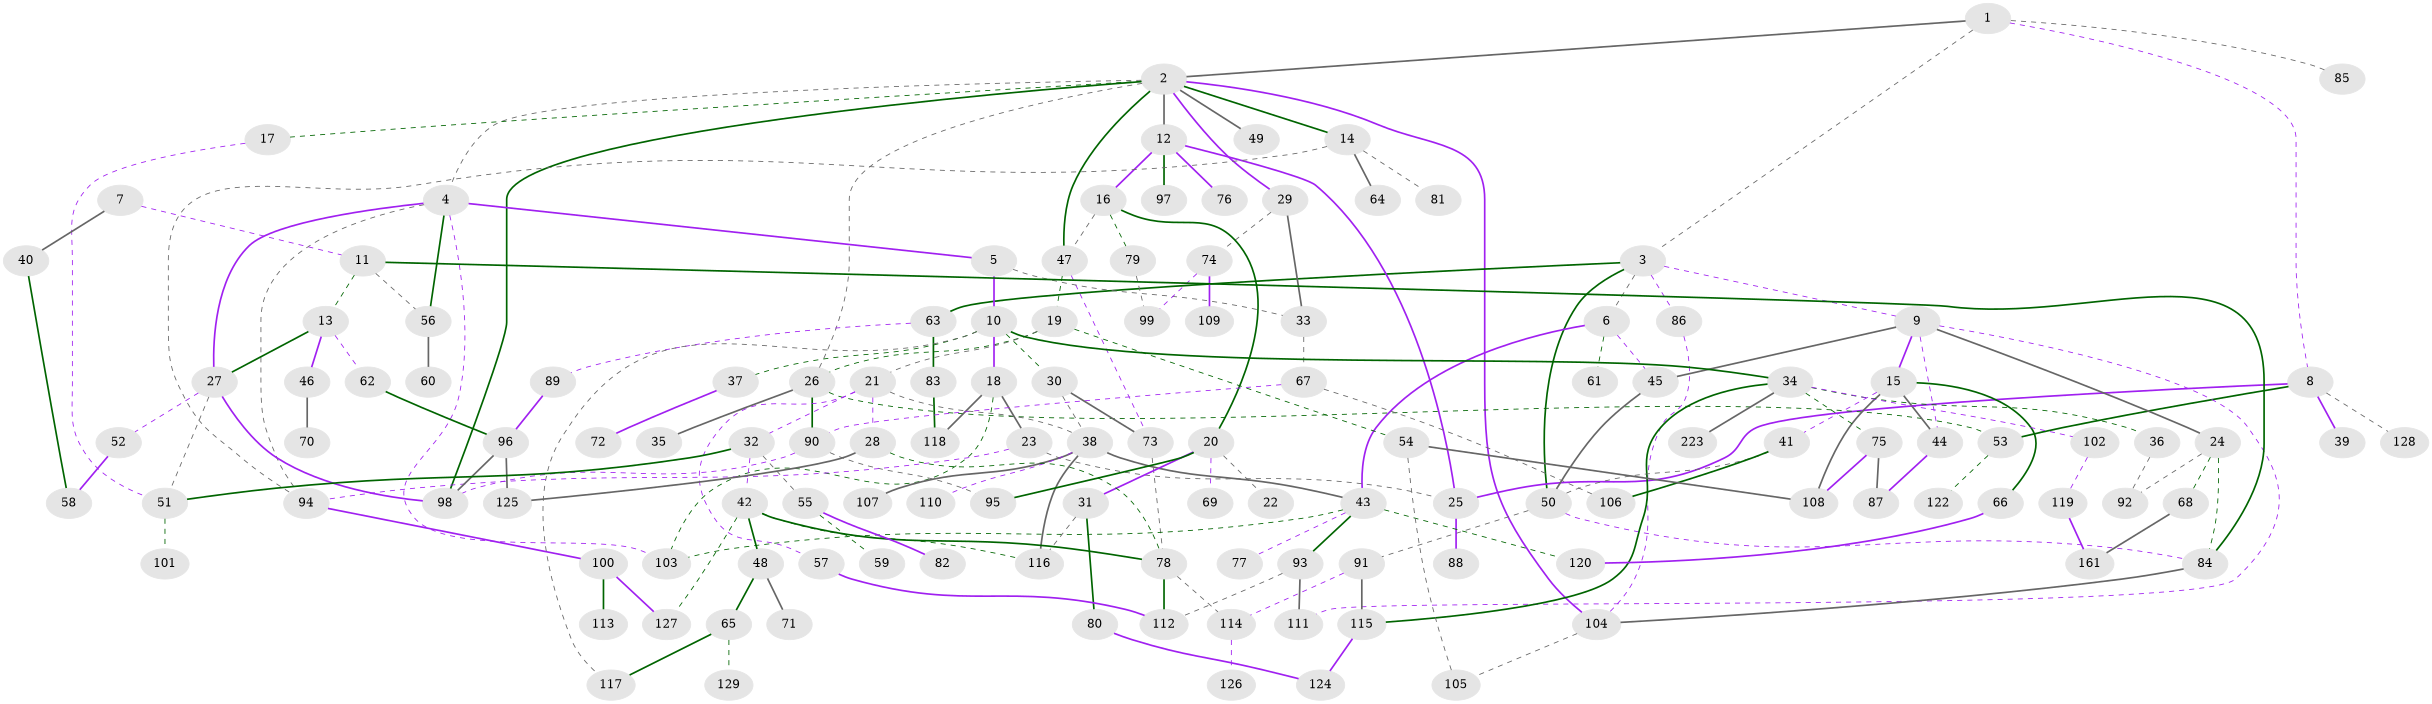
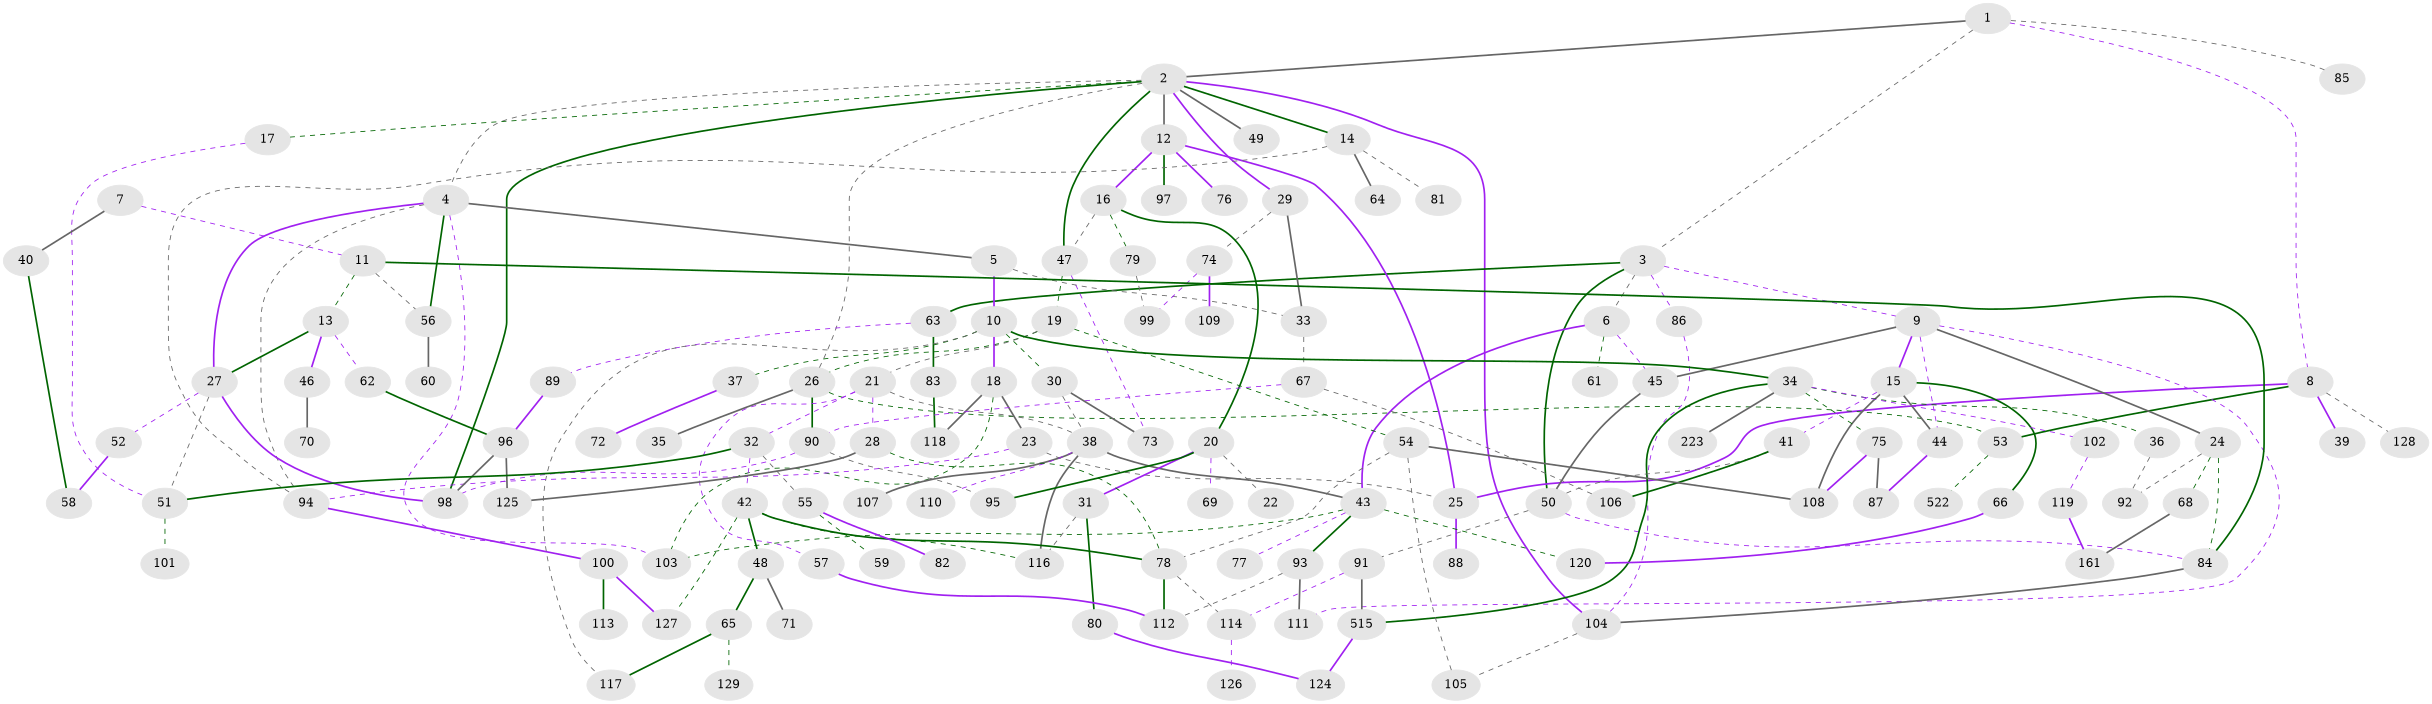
(720, 231) -> (720, 231)
(1157, 503) -> (1310, 512)
(1938, 503) -> (1938, 503)
(1362, 625) -> (1362, 625)
